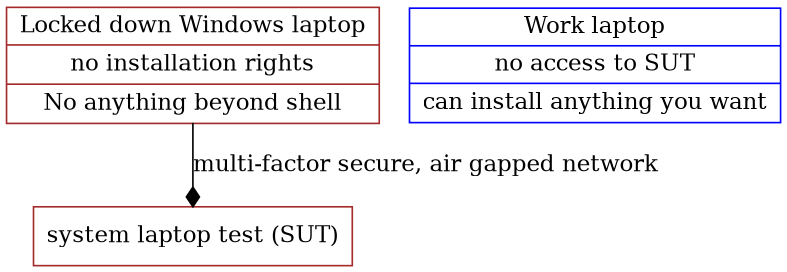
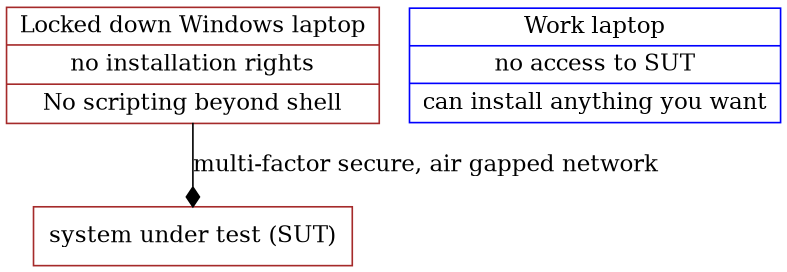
(193, 103) -> (193, 103)
(193, 236) -> (193, 236)
